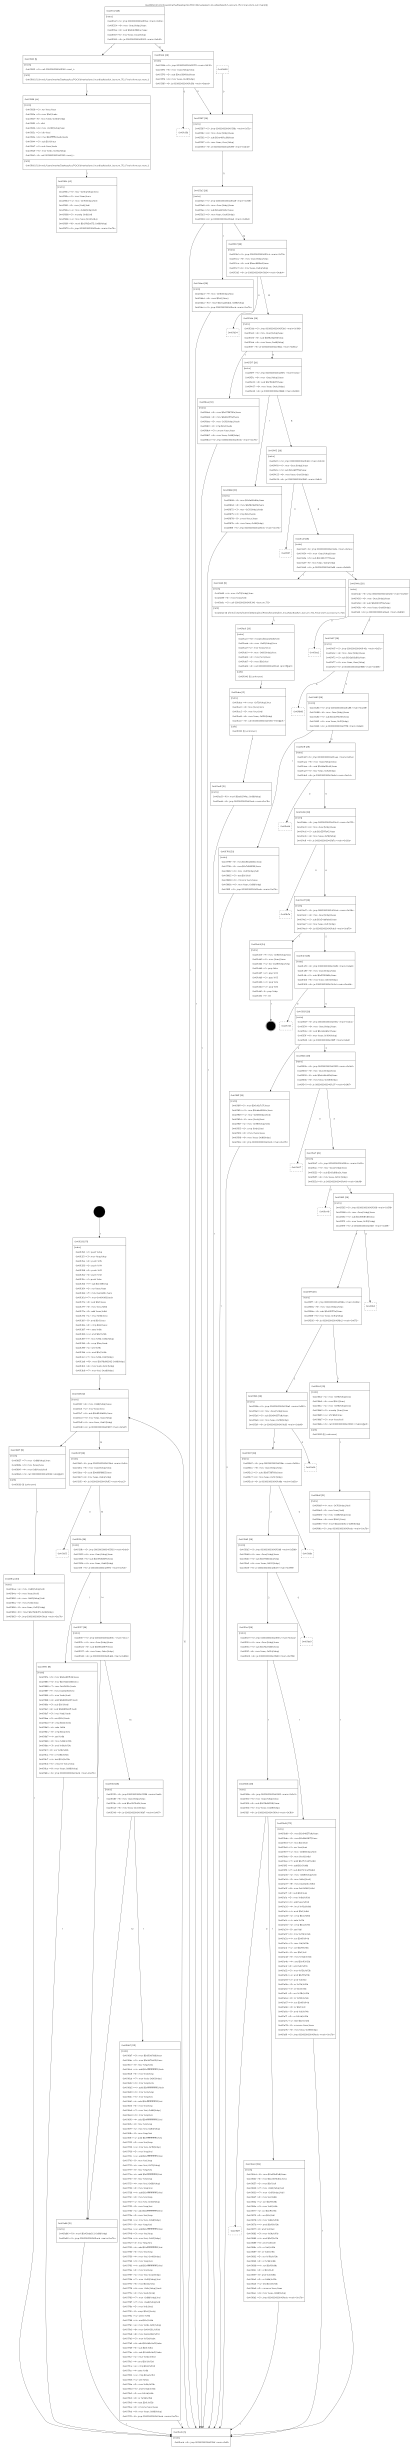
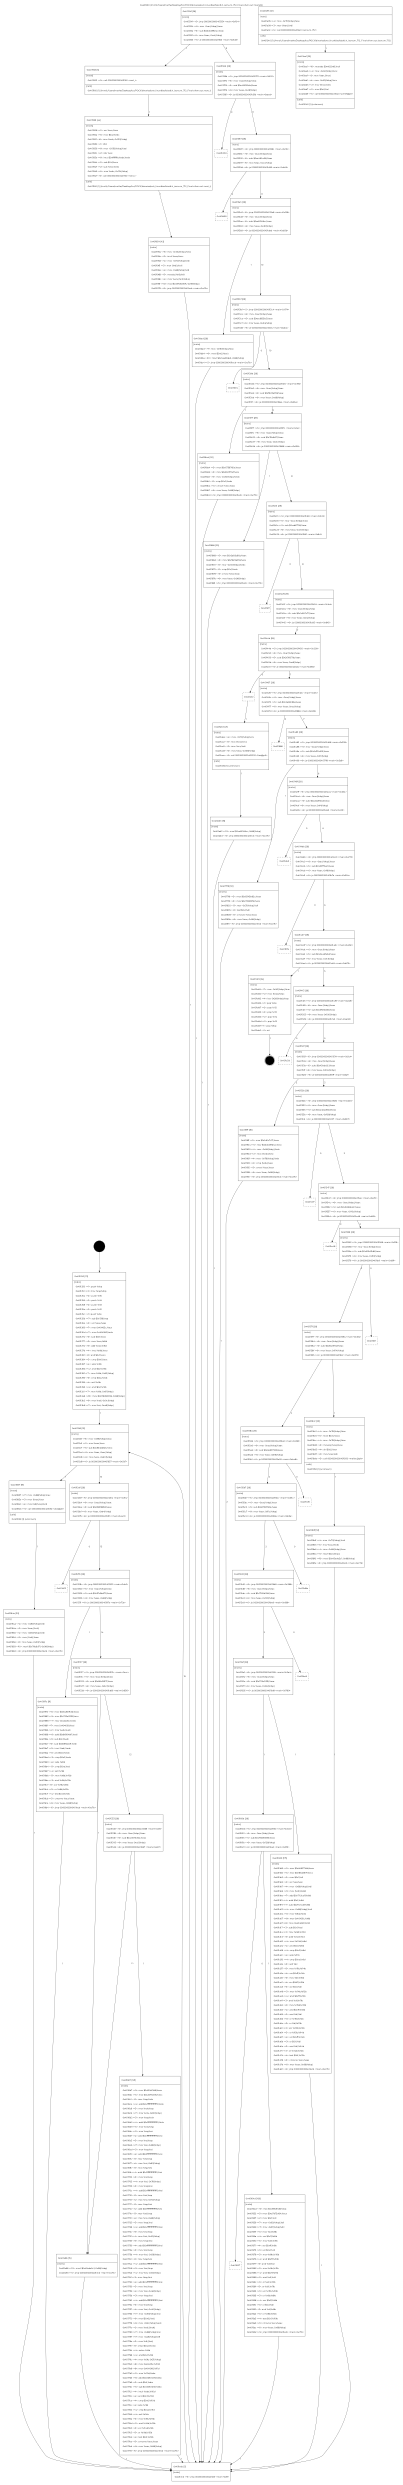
(222, 93) -> (233, 191)
(302, 575) -> none
(261, 684) -> (246, 711)
(190, 1324) -> (190, 1377)
